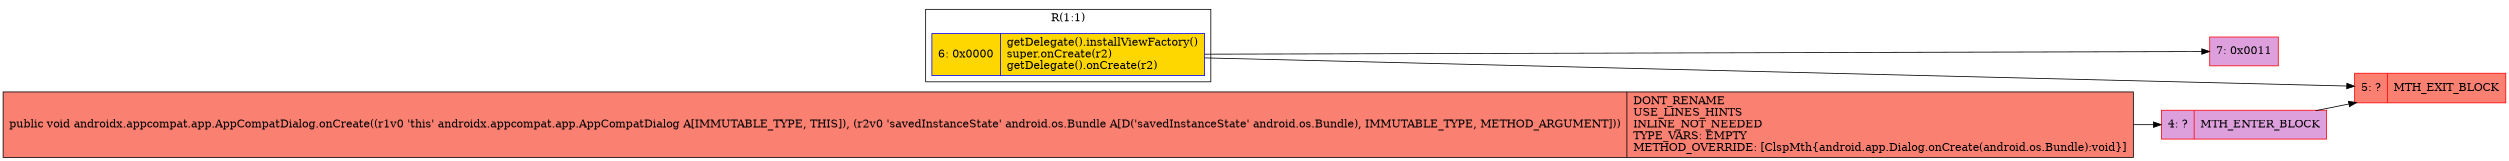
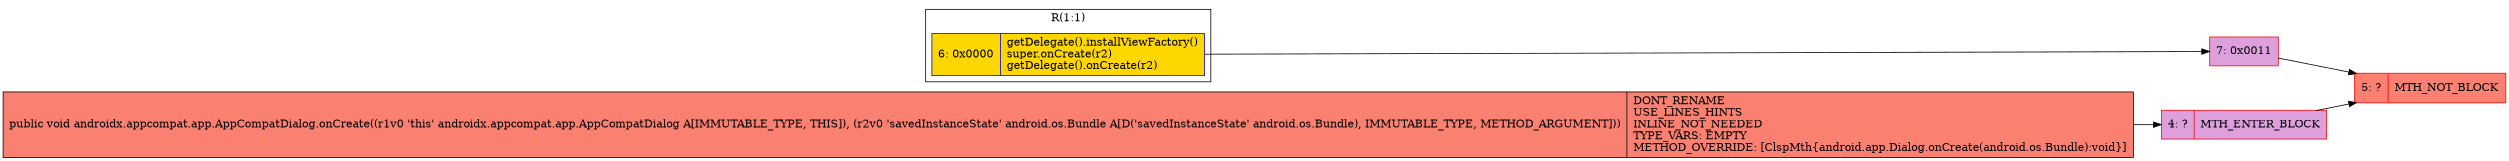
(1776, 72) -> (2314, 65)
(2447, 88) -> (2446, 88)
